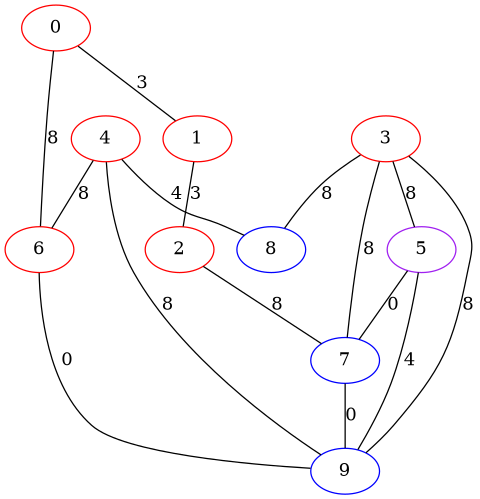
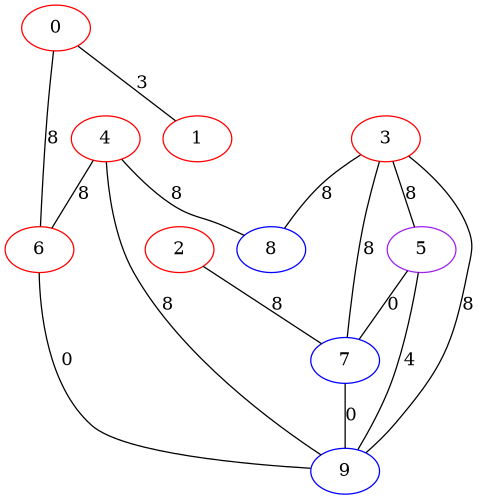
(177, 194) -> (177, 194)
(188, 194) -> none
